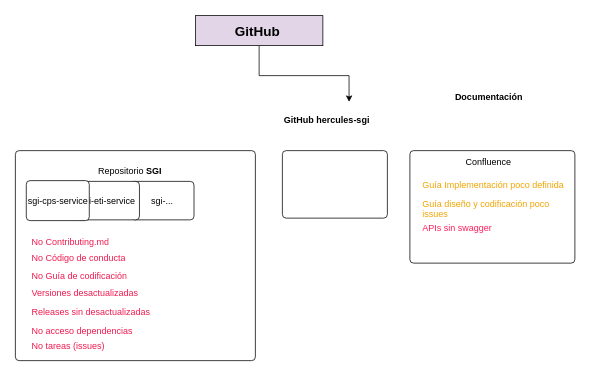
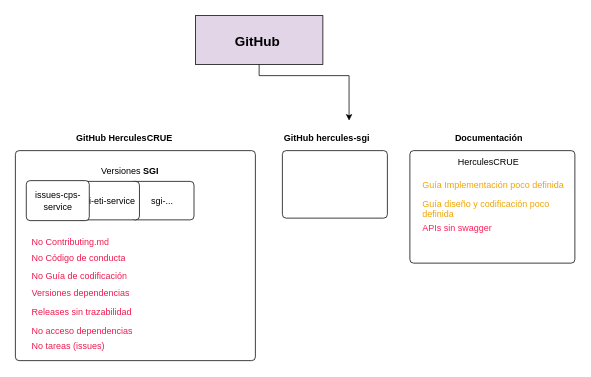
(259, 30) -> (259, 40)
(489, 94) -> (489, 135)
(327, 117) -> (327, 135)
none -> (124, 135)
(489, 162) -> (489, 162)
(130, 171) -> (130, 171)
(58, 201) -> (58, 201)
(495, 207) -> (495, 207)
(90, 293) -> (84, 293)
(95, 312) -> (87, 312)
